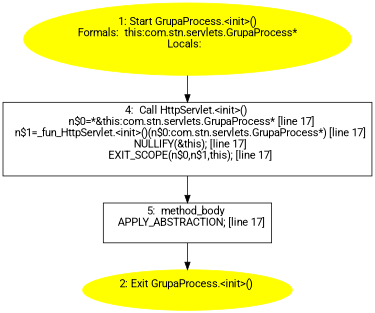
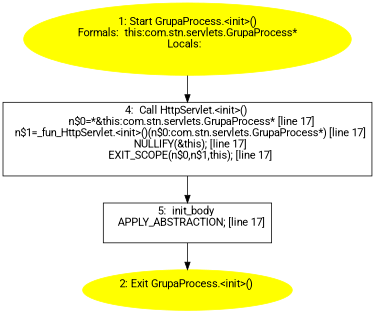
(187, 223) -> (187, 223)
